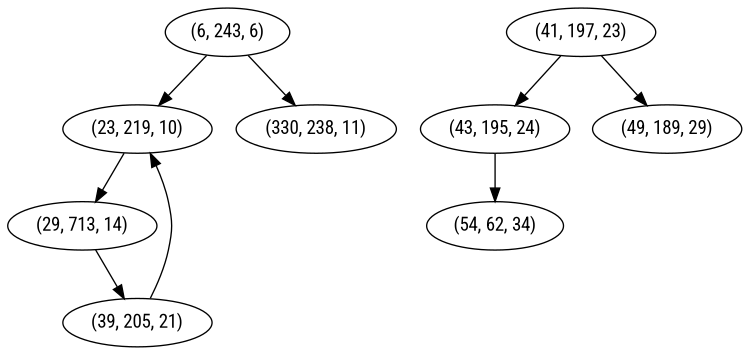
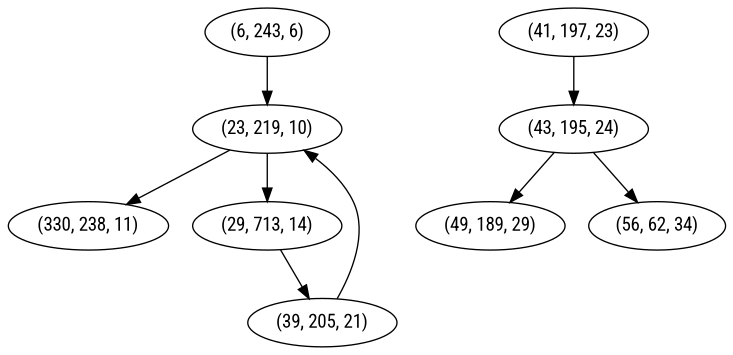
(267, 75) -> (184, 174)
(620, 76) -> (537, 172)
(495, 226) -> (657, 226)
